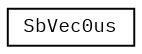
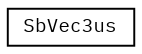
(71, 27) -> (71, 27)
